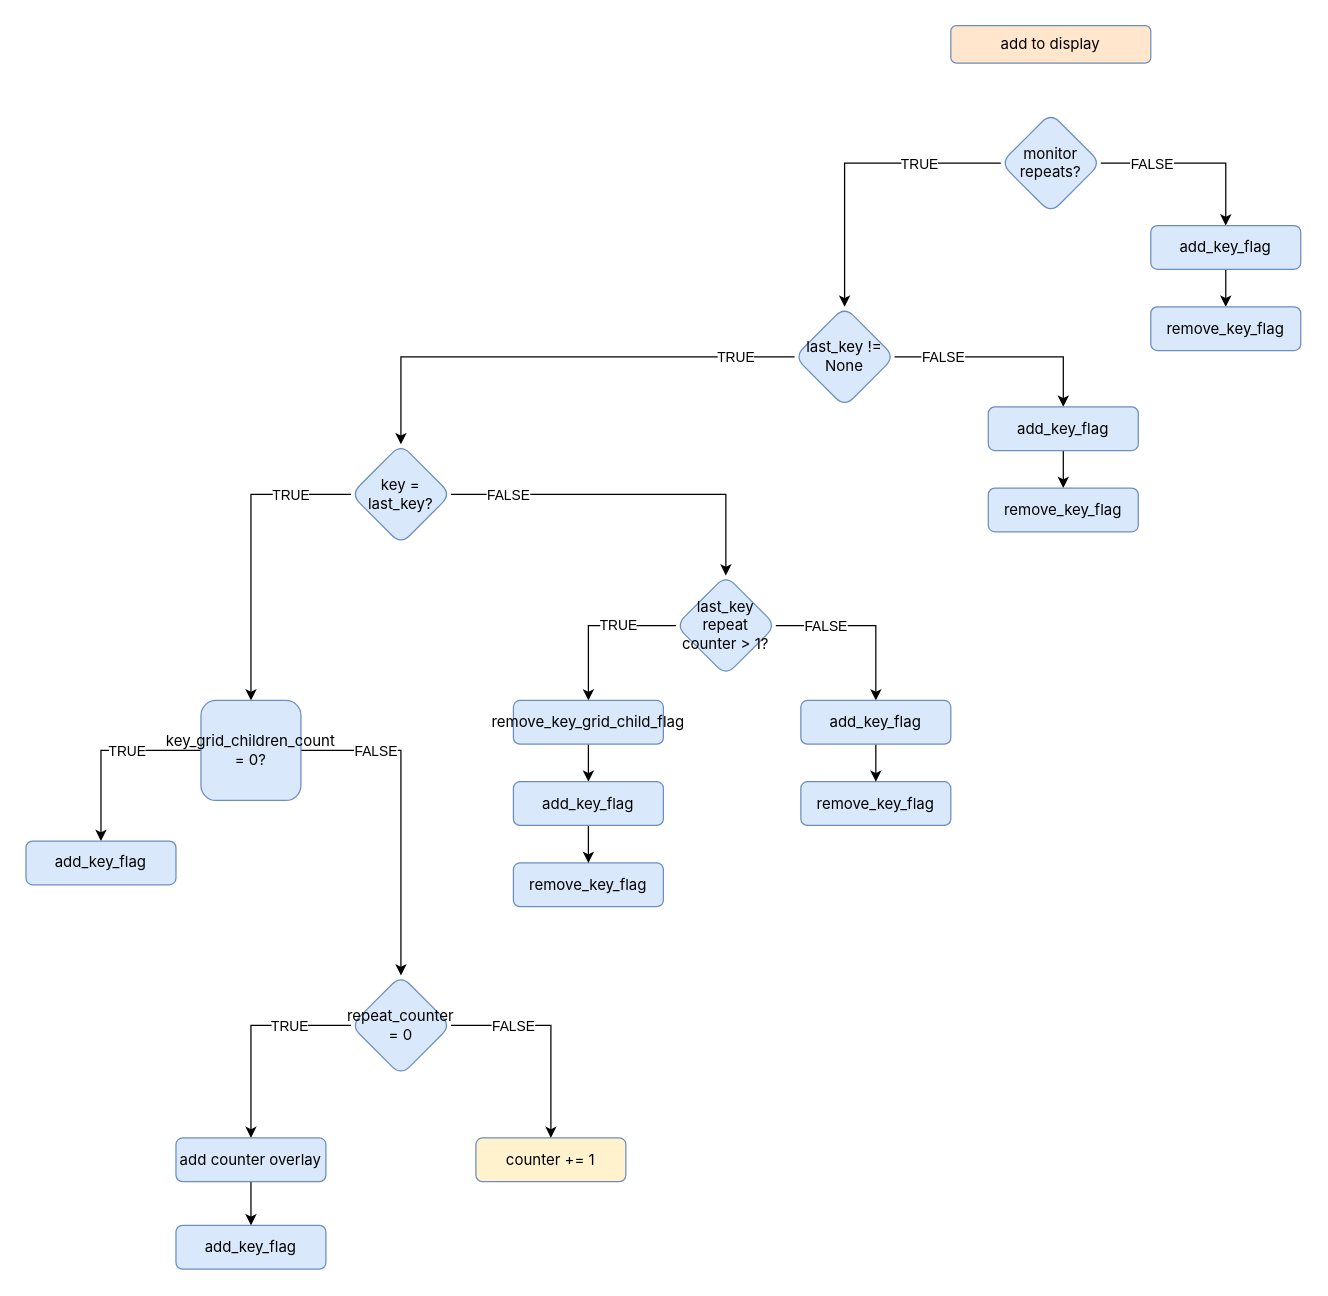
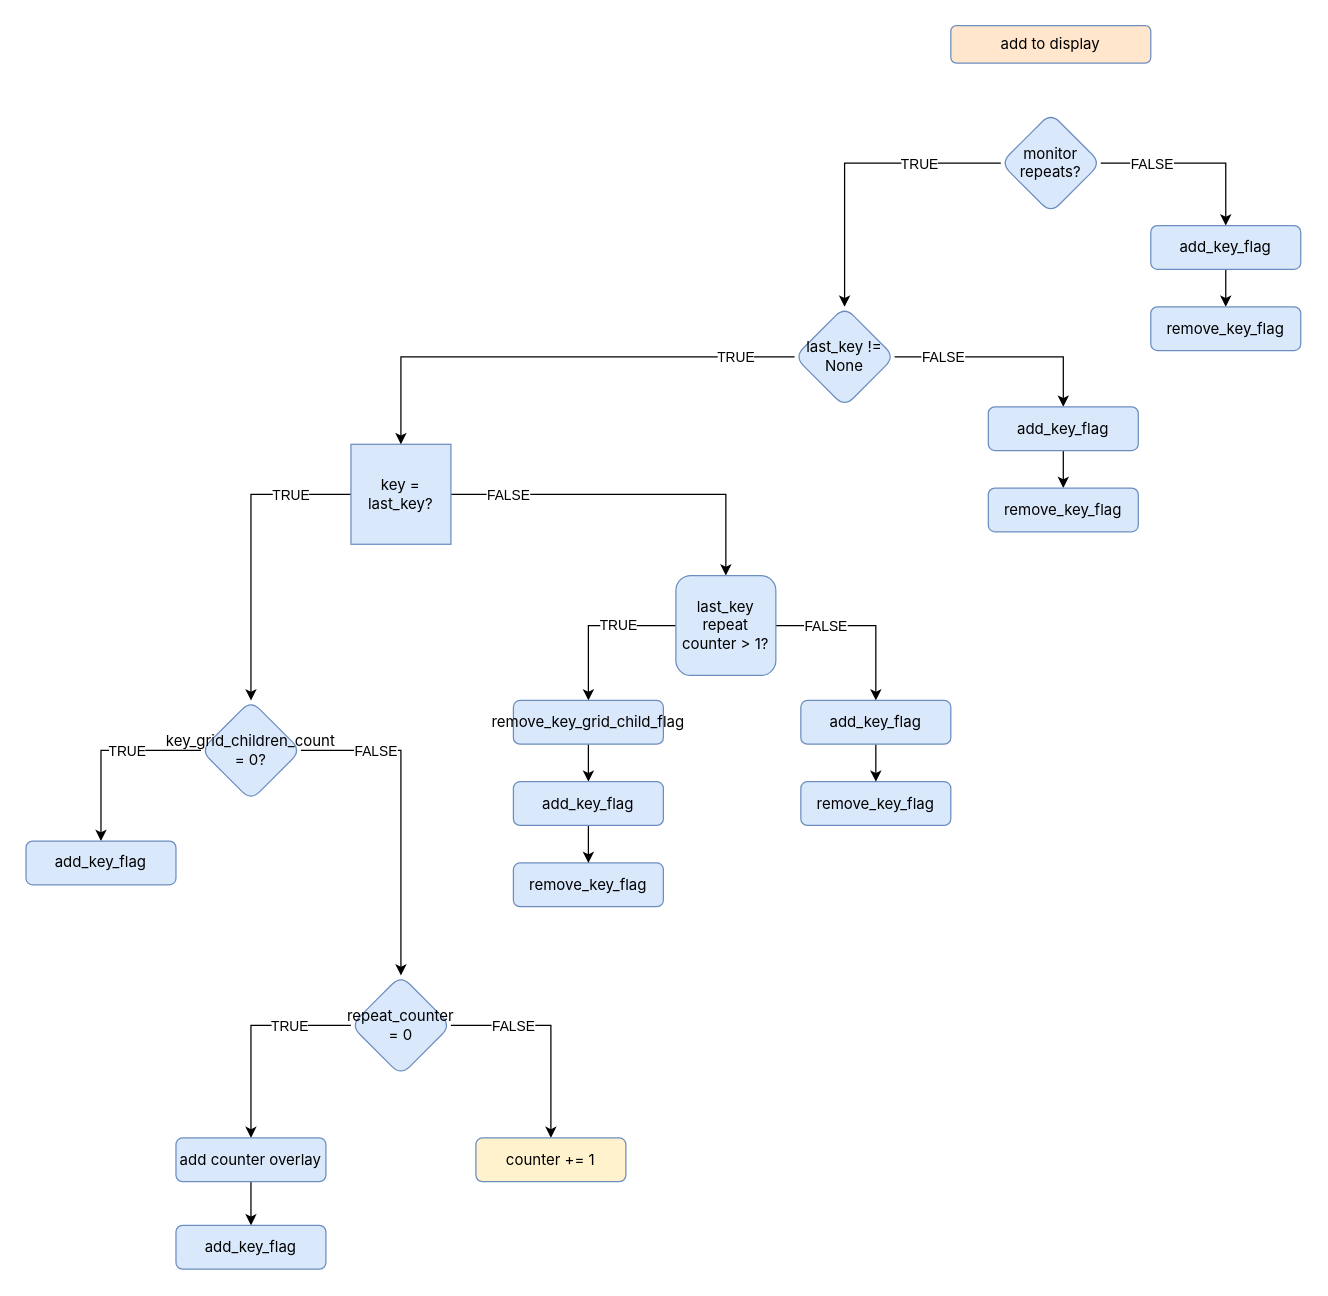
(401, 494) -> (401, 494)
(726, 626) -> (726, 626)
(251, 751) -> (251, 751)
